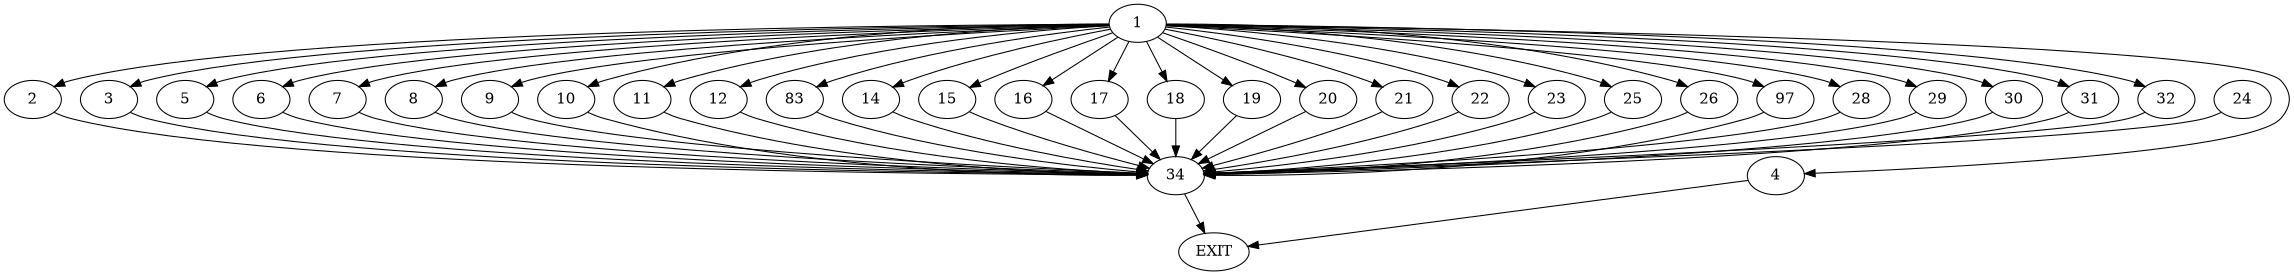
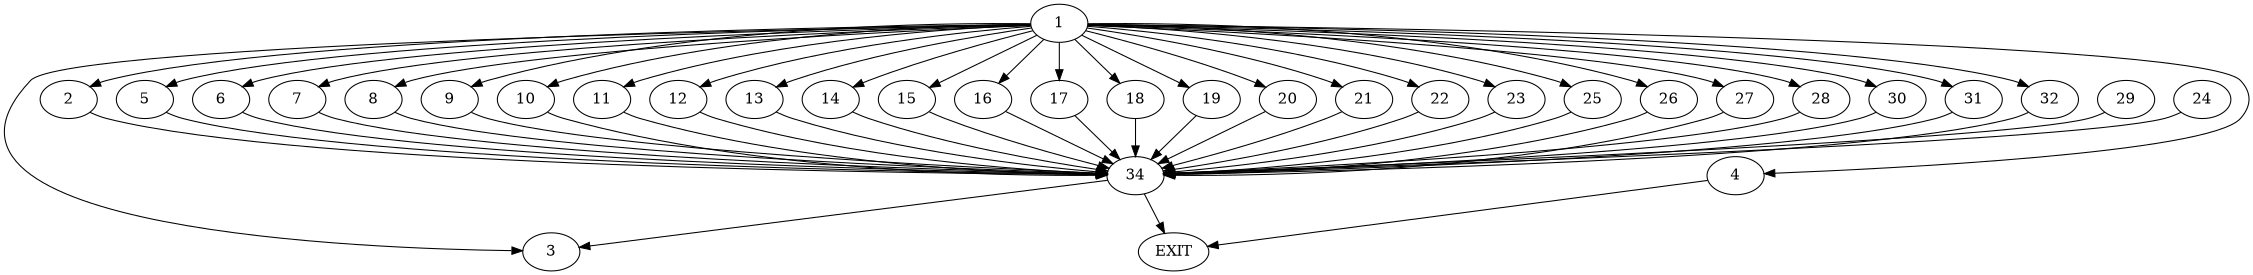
(1538, 41) -> none
(795, 99) -> (755, 99)
(1785, 99) -> (1745, 99)
(631, 163) -> (849, 213)
